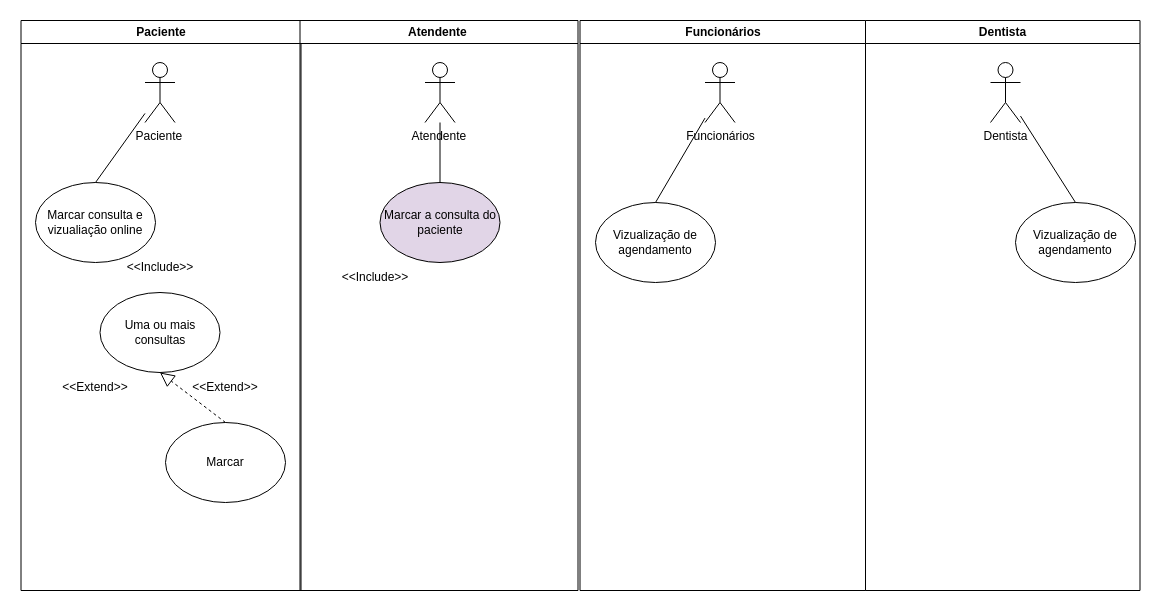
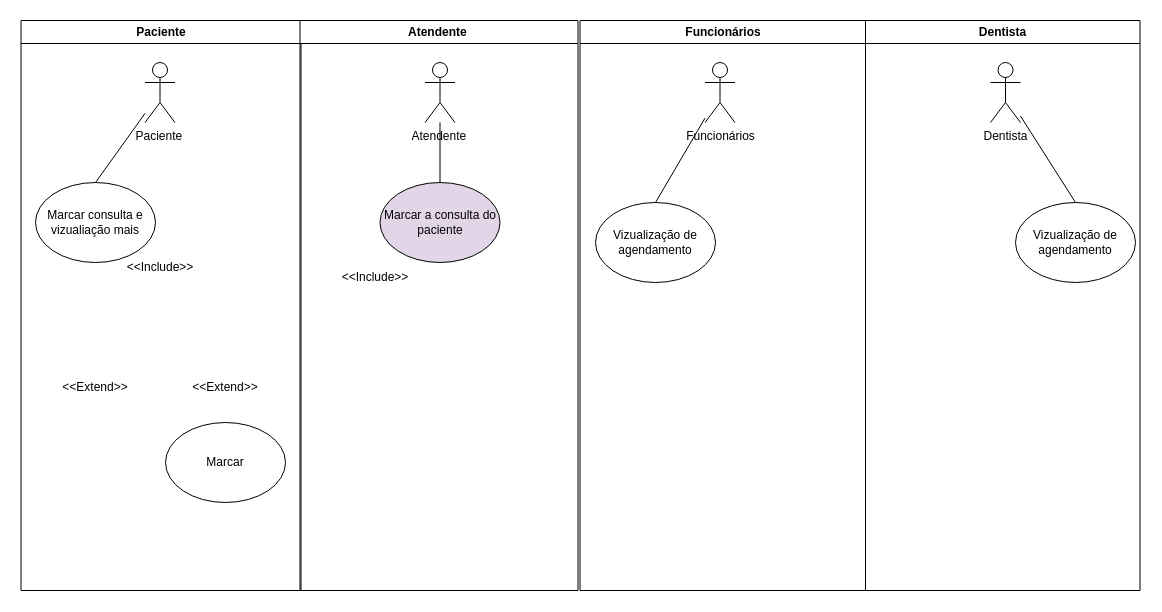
(96, 223) -> (96, 223)
(160, 333) -> none
(198, 402) -> none
